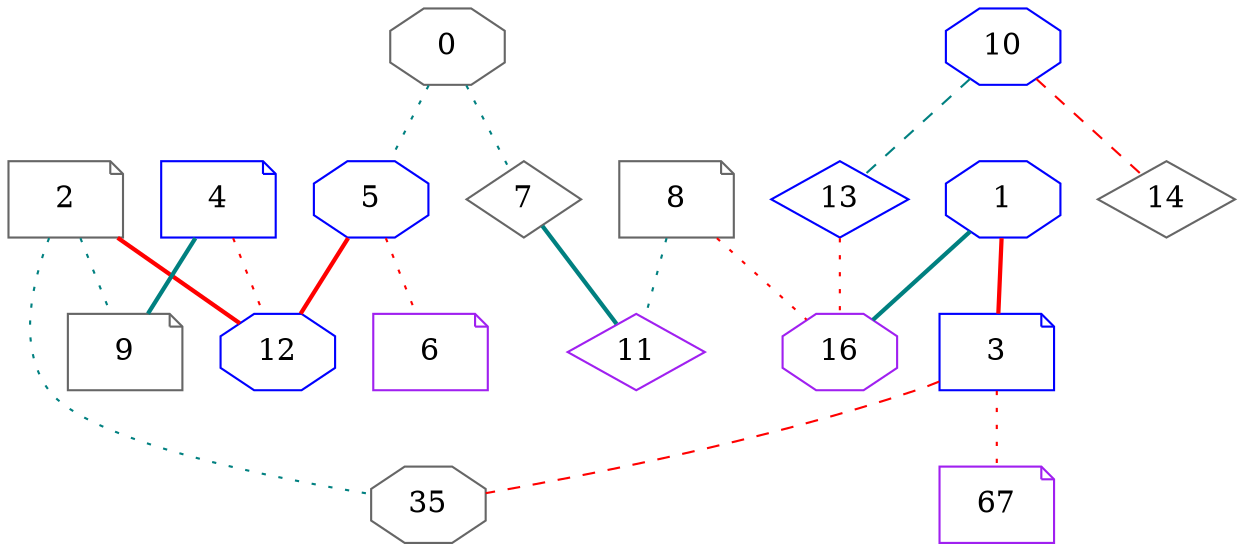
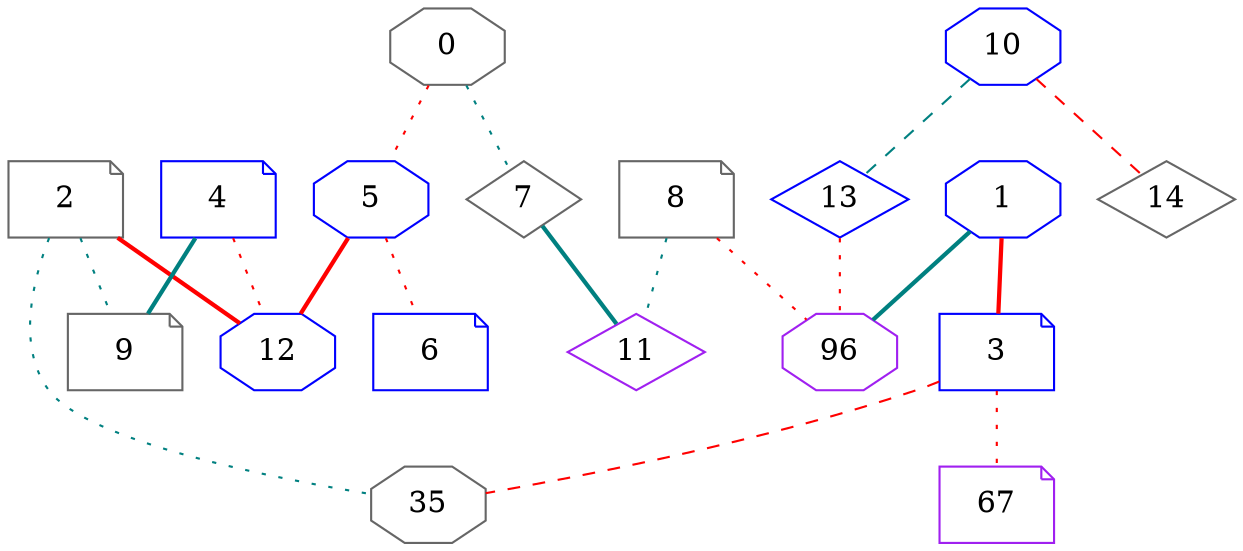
(409, 123) -> (409, 123)
(431, 352) -> (431, 352)
(840, 352) -> (840, 352)
